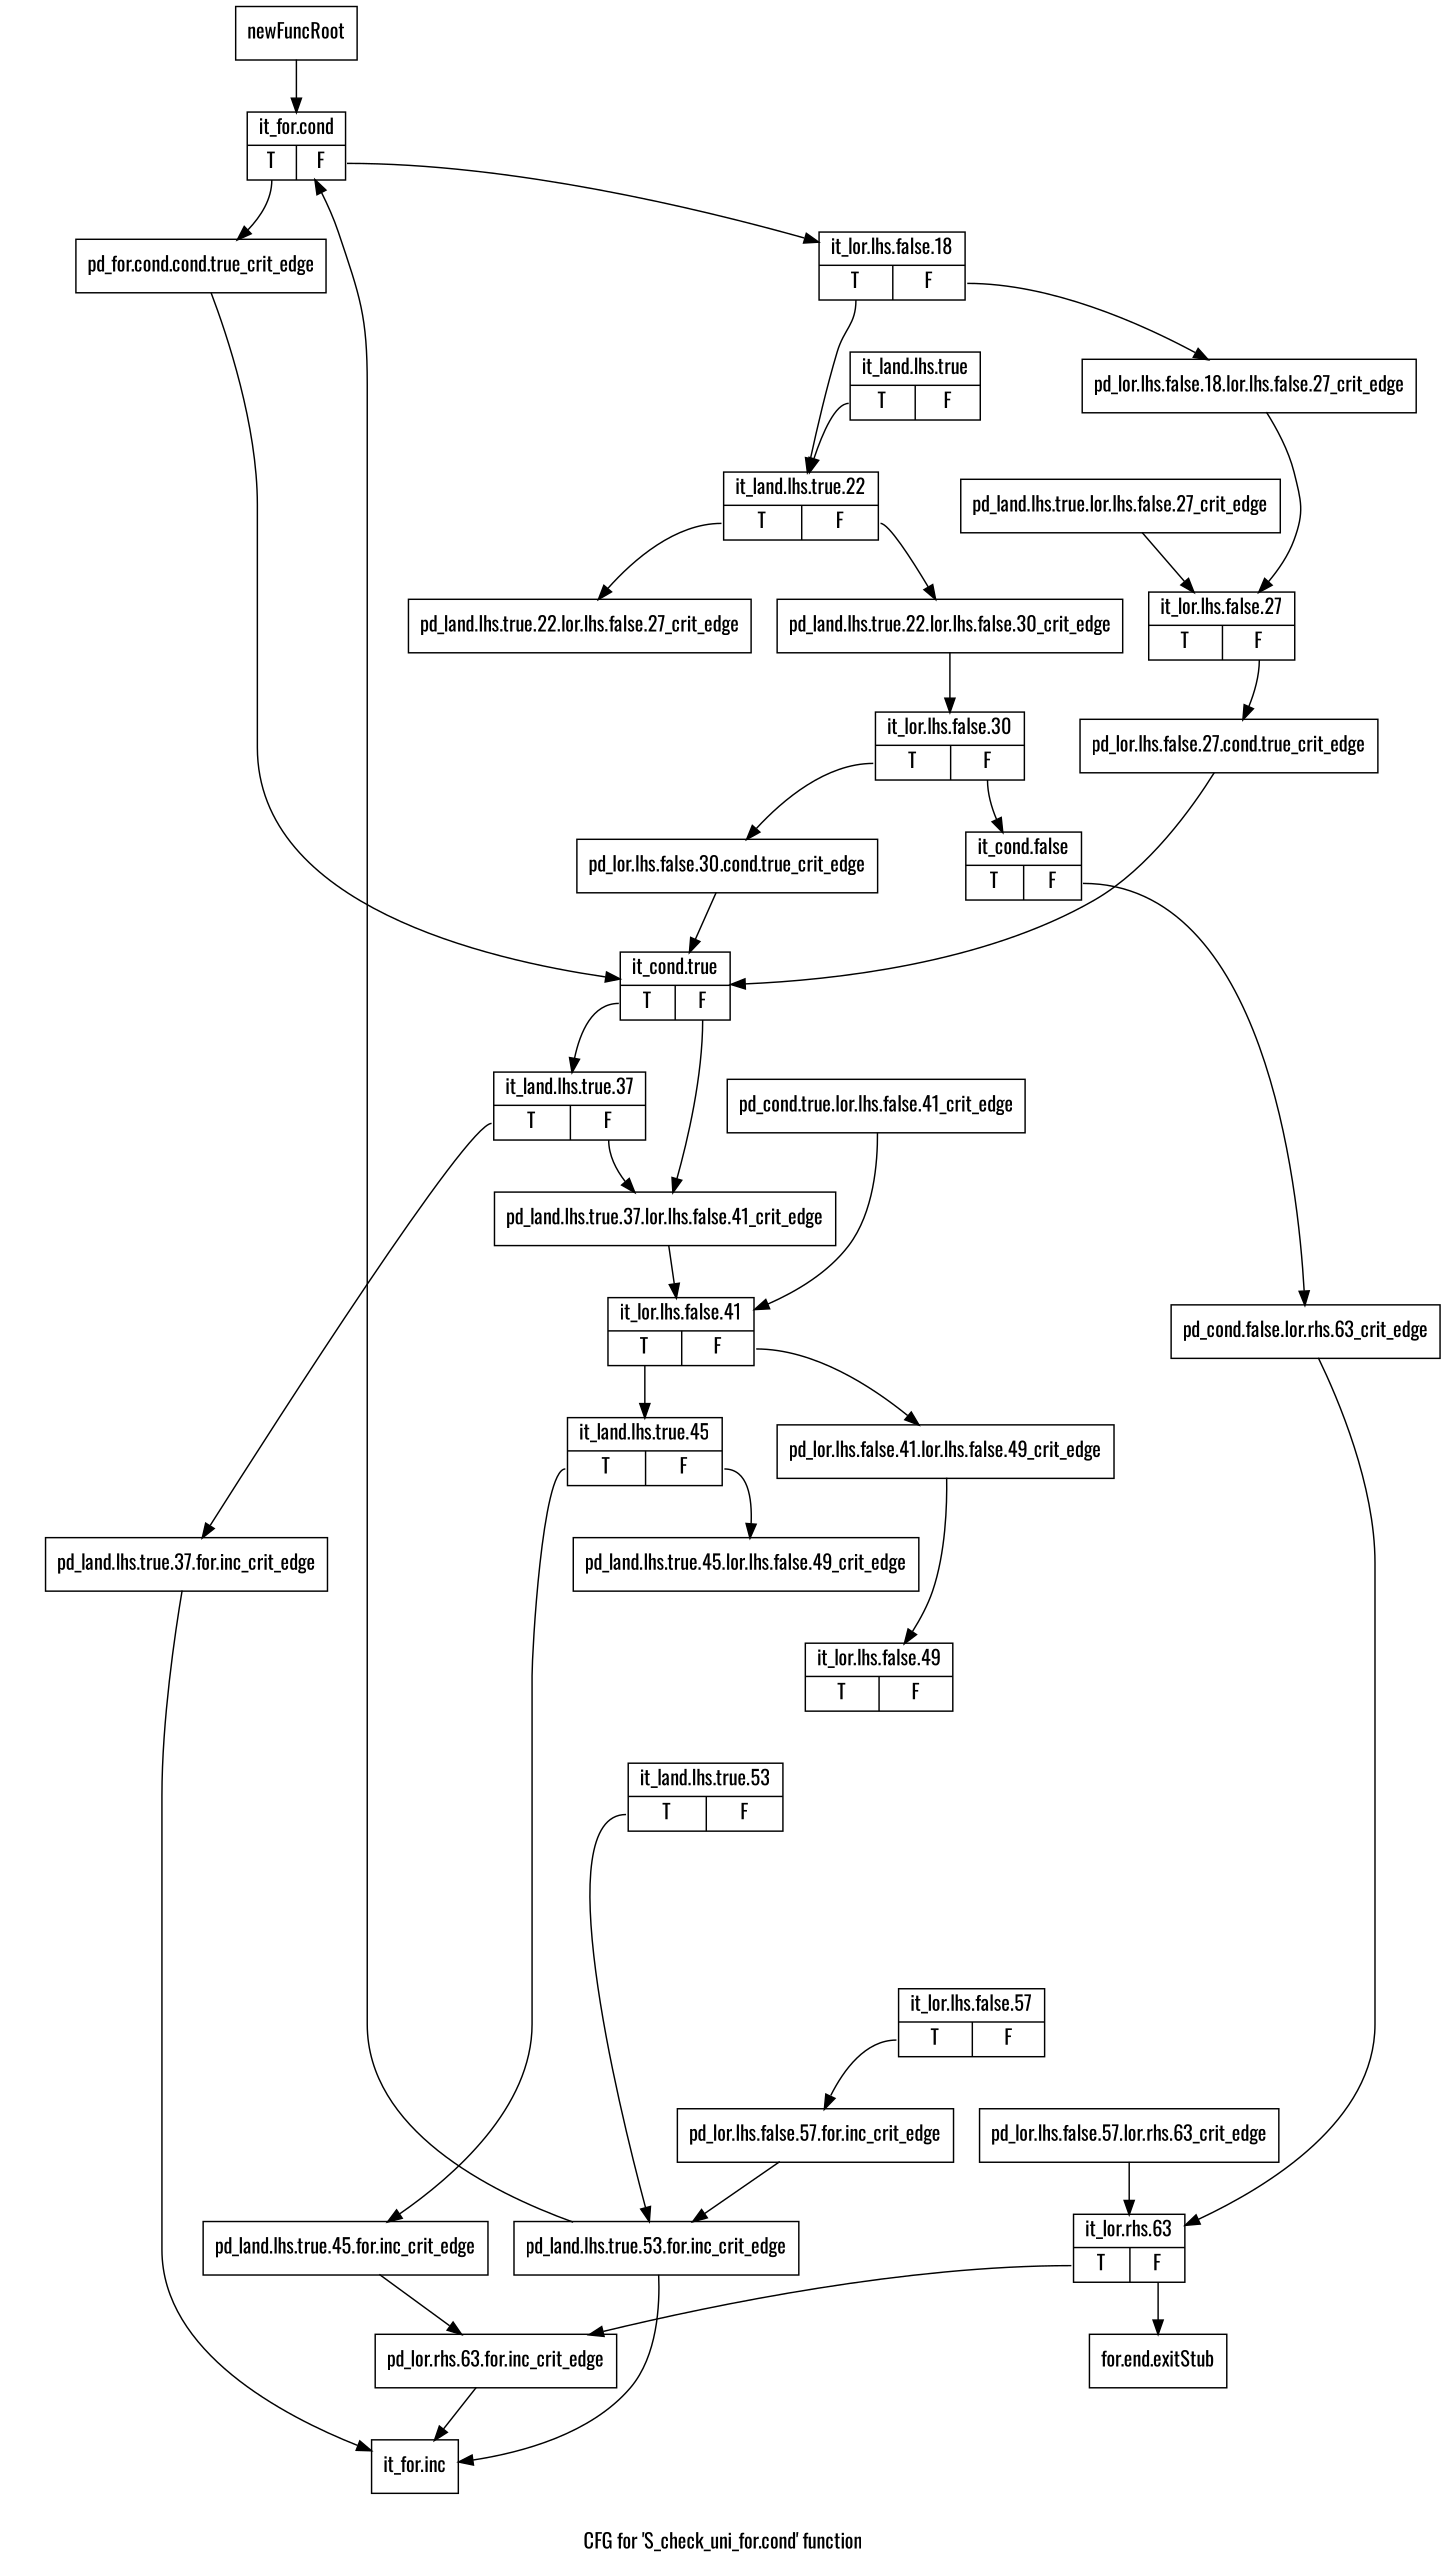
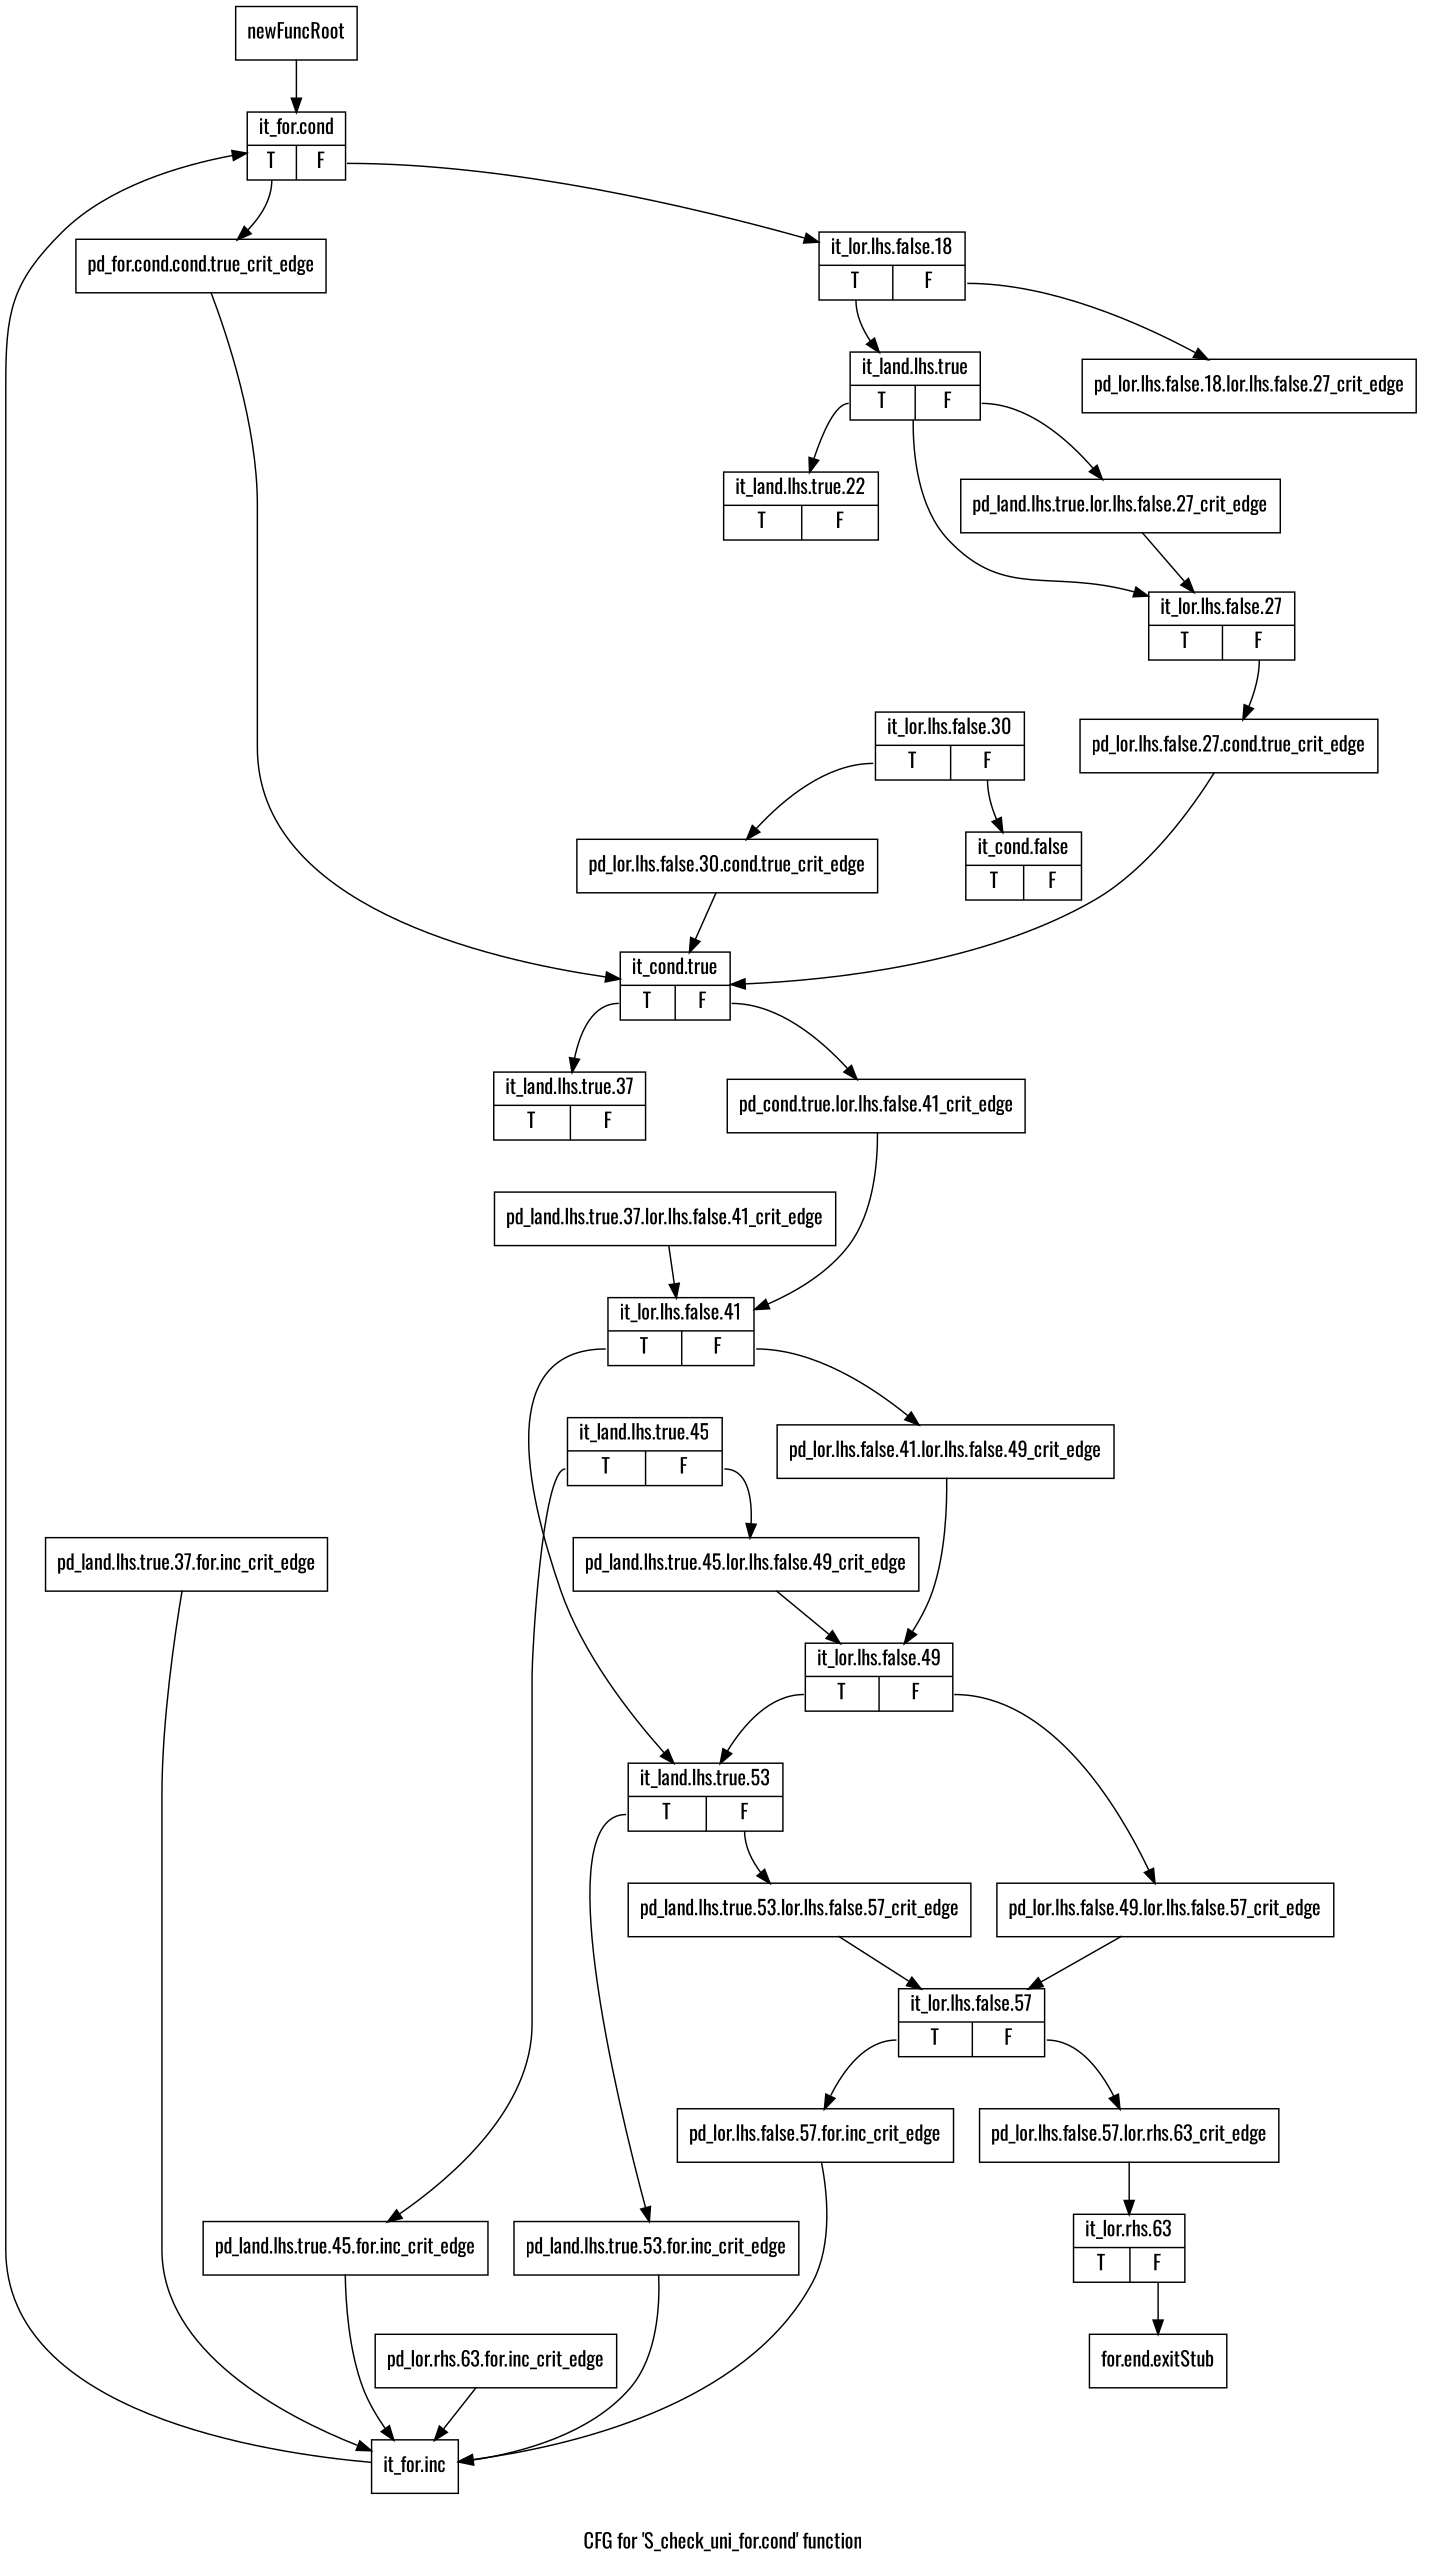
(830, 378) -> (860, 322)
none -> (1044, 424)
(1300, 498) -> (976, 562)
(580, 626) -> none
(950, 626) -> none
(695, 1100) -> (796, 1024)
(614, 1162) -> none
(367, 1256) -> (6, 1368)
(344, 1319) -> none
(1306, 1332) -> none
(645, 1384) -> (553, 1567)
none -> (803, 1613)
none -> (759, 1713)
none -> (800, 1910)
none -> (1165, 1910)
none -> (1087, 2059)
(742, 2188) -> (718, 2378)
(836, 2286) -> none
(414, 2300) -> (354, 2355)
